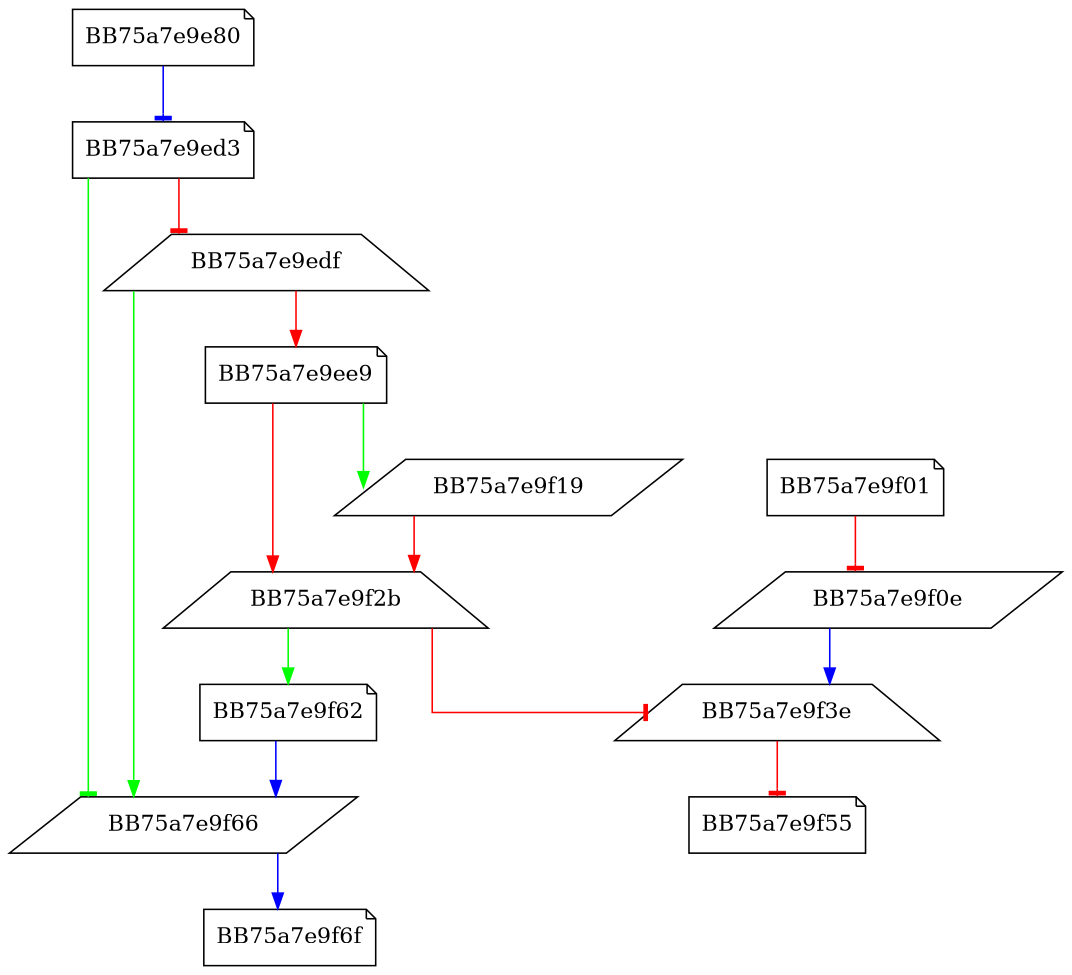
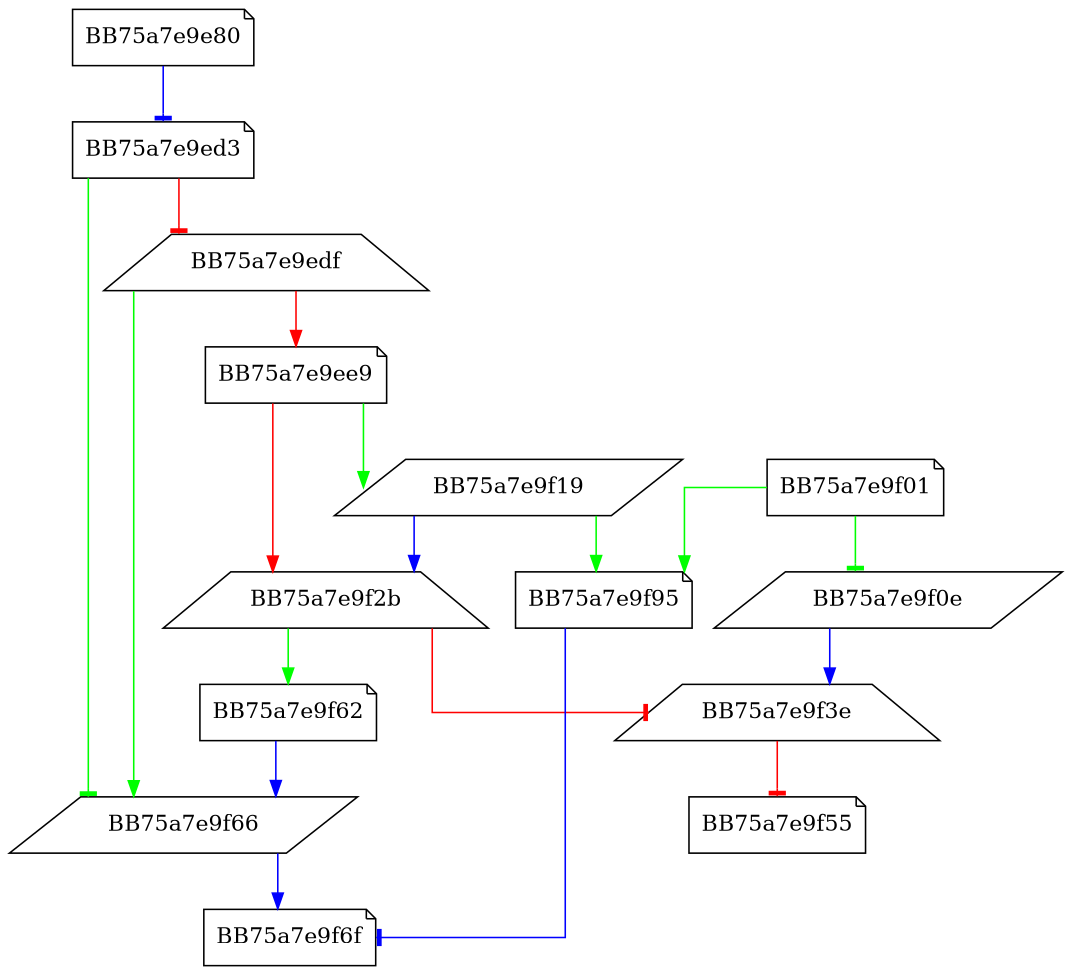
(414, 536) -> (414, 536)
(855, 540) -> (855, 540)
none -> (604, 600)
